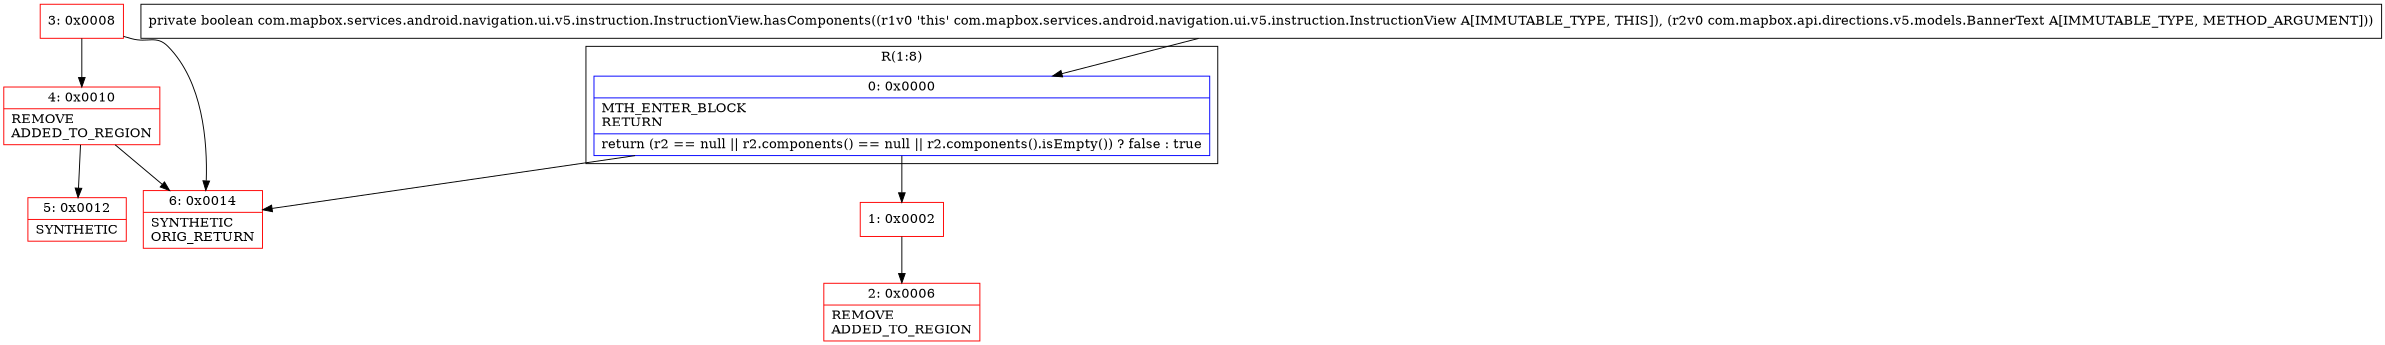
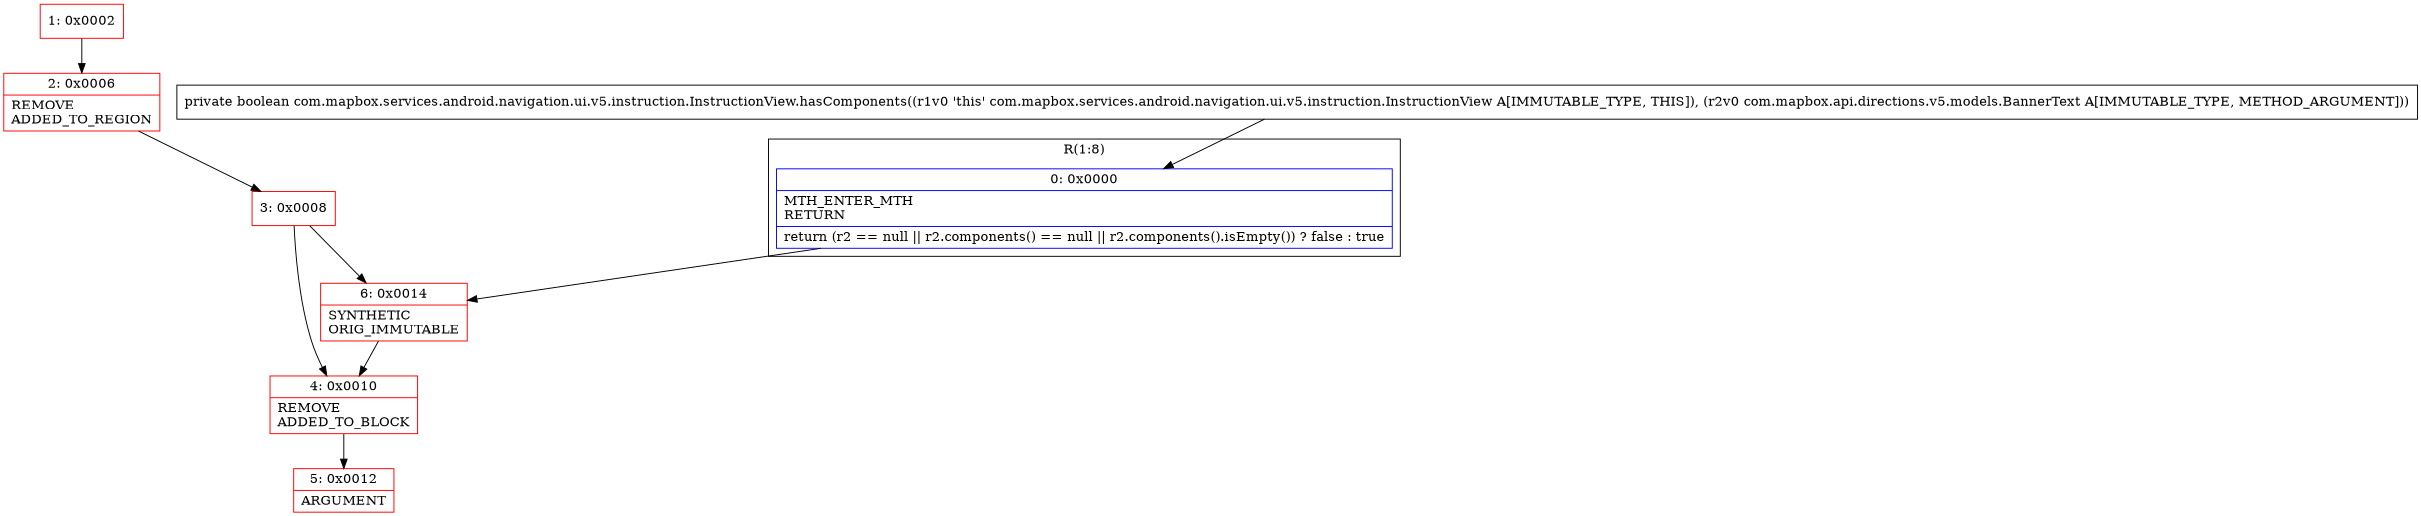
(674, 108) -> (849, 201)
(82, 133) -> (344, 422)
none -> (195, 159)
(139, 165) -> (371, 354)
(902, 174) -> none
(77, 230) -> (344, 501)
(203, 237) -> (394, 330)
